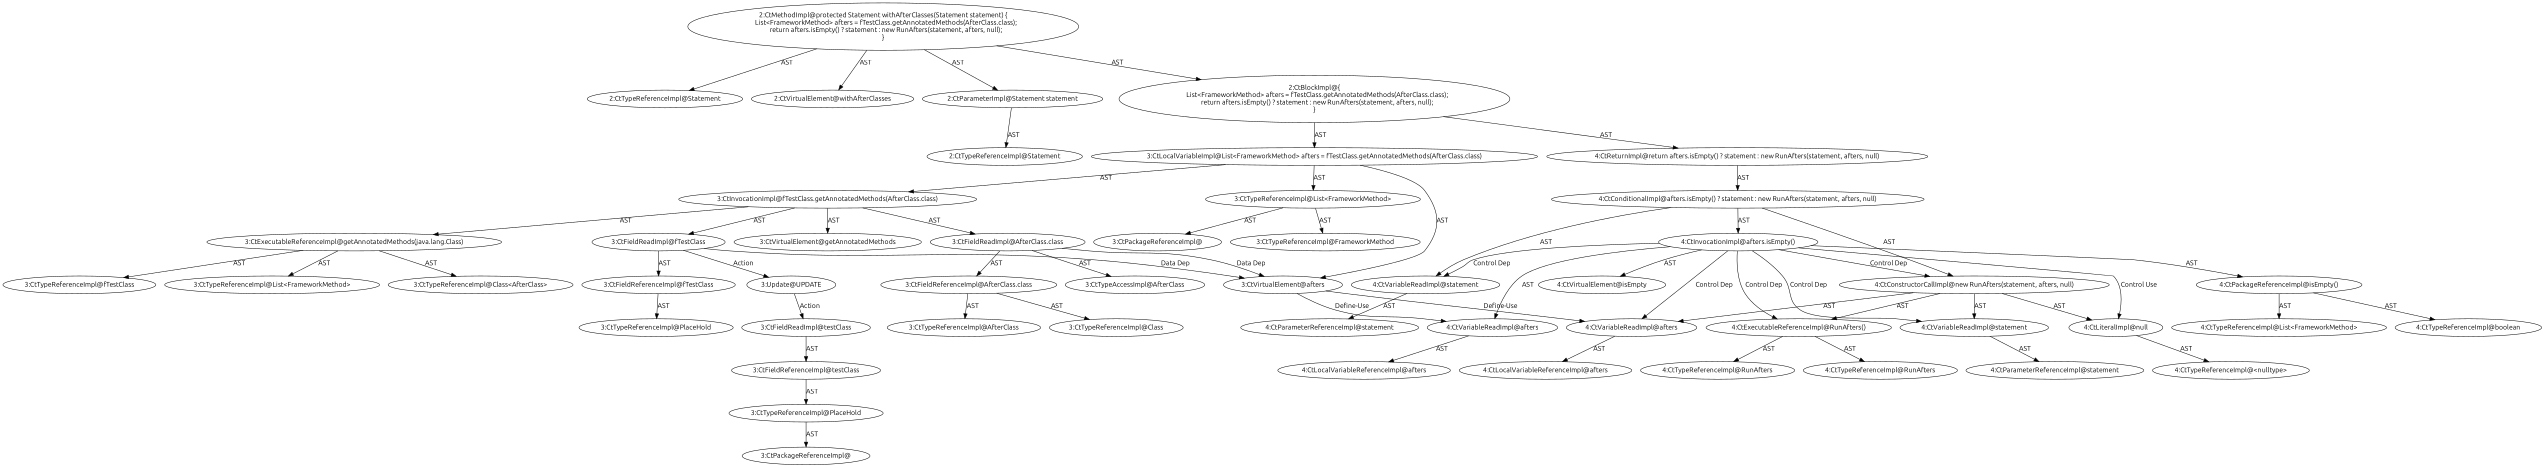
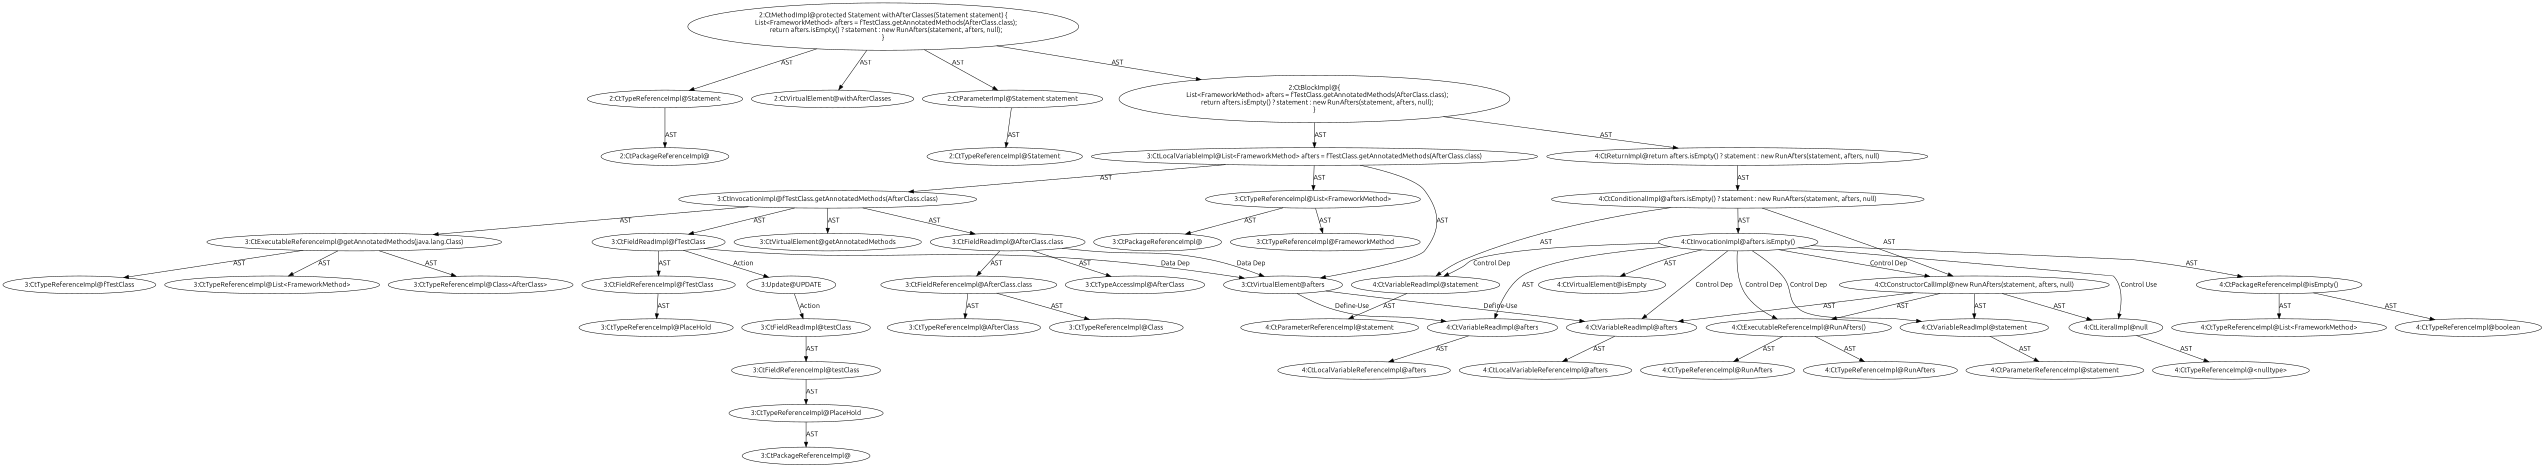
none -> (665, 157)
